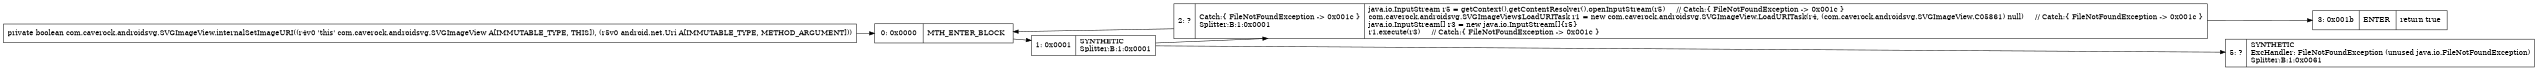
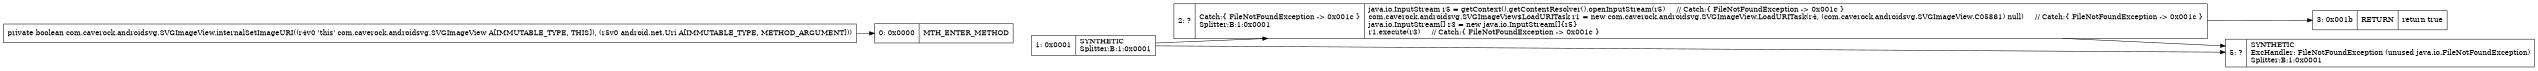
(2377, 20) -> (2378, 20)
(1096, 30) -> (2141, 42)
(966, 33) -> (966, 33)
(1020, 40) -> none
(2287, 60) -> (2287, 60)
